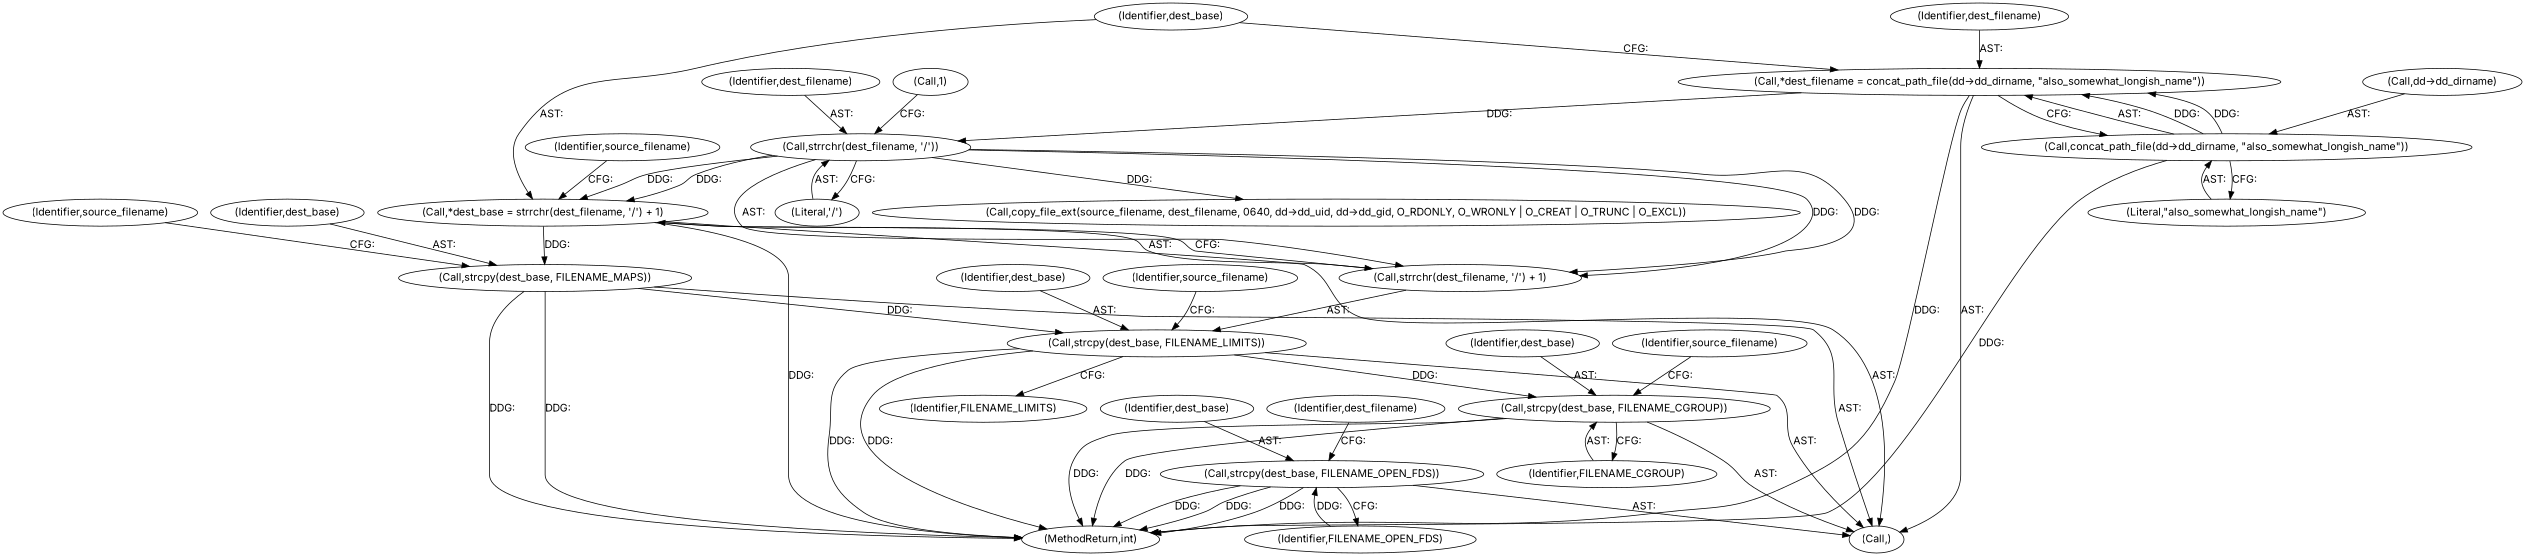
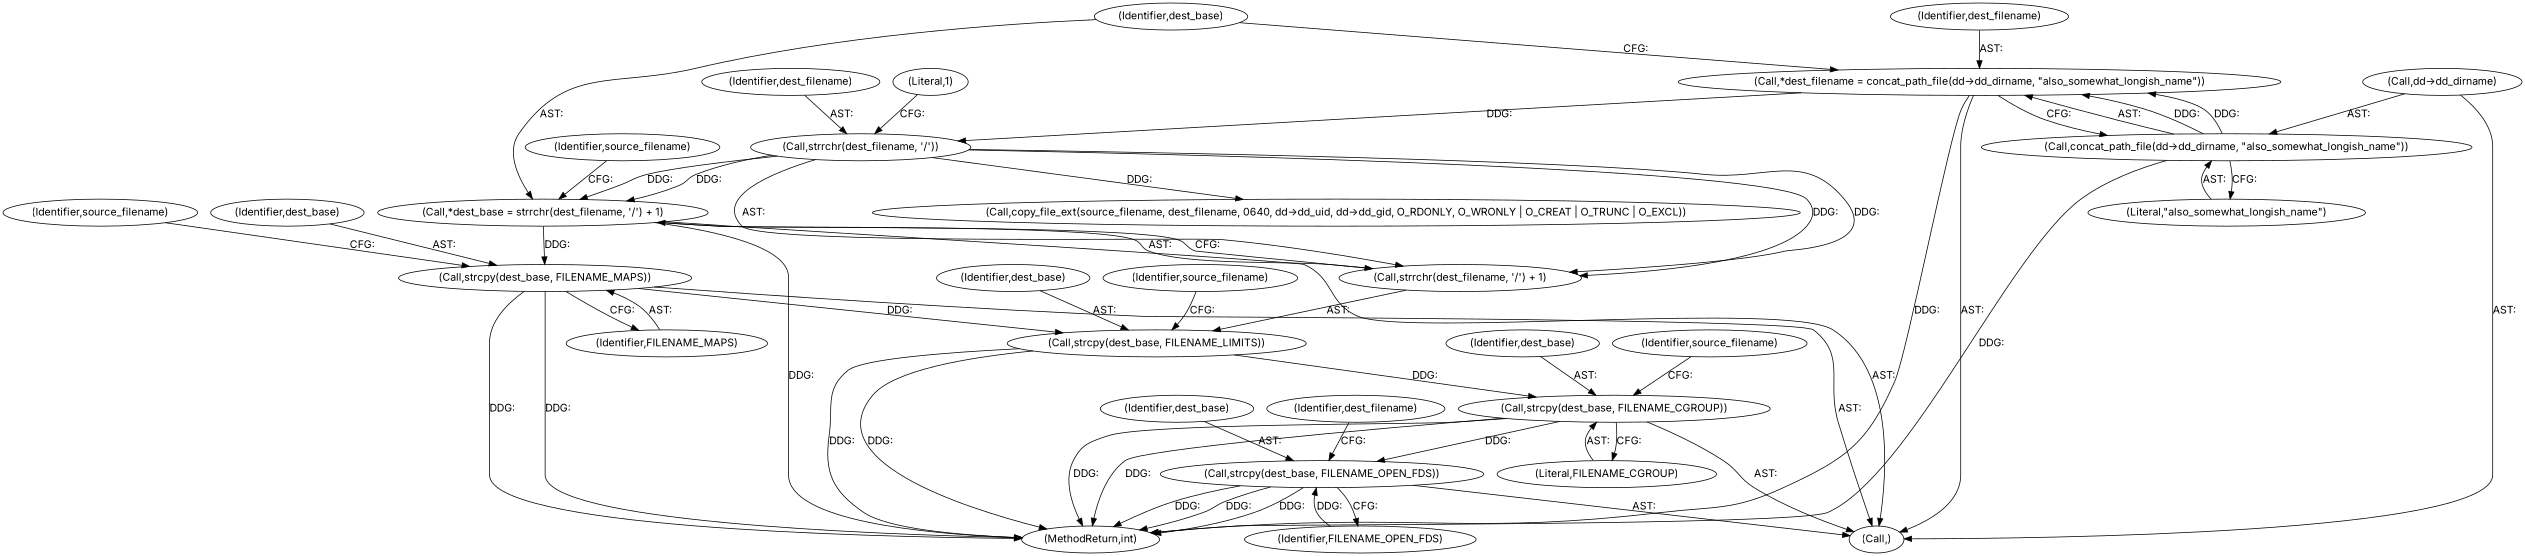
(931, 82) -> (931, 82)
(817, 213) -> none
none -> (667, 343)
(1599, 380) -> (2402, 512)
(983, 409) -> none
none -> (1472, 441)
(1607, 474) -> (1607, 474)
